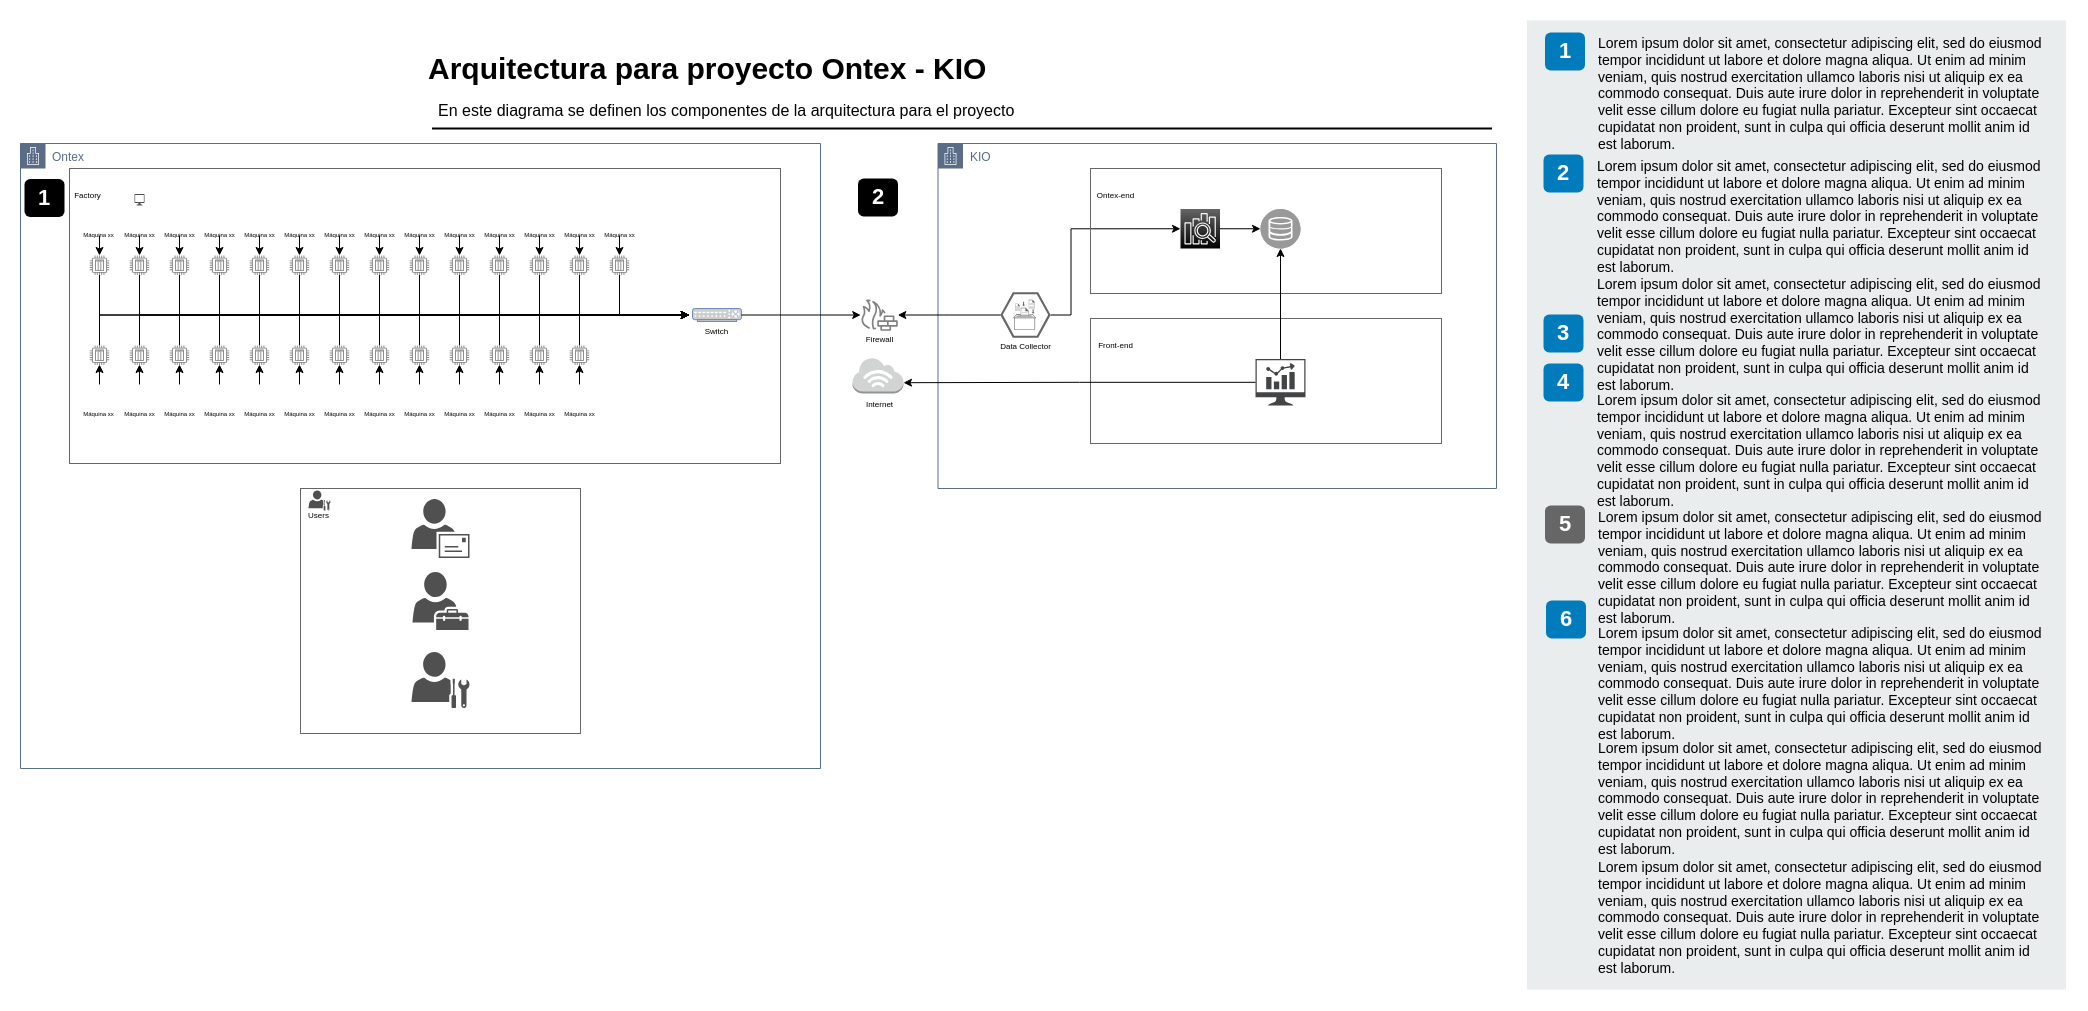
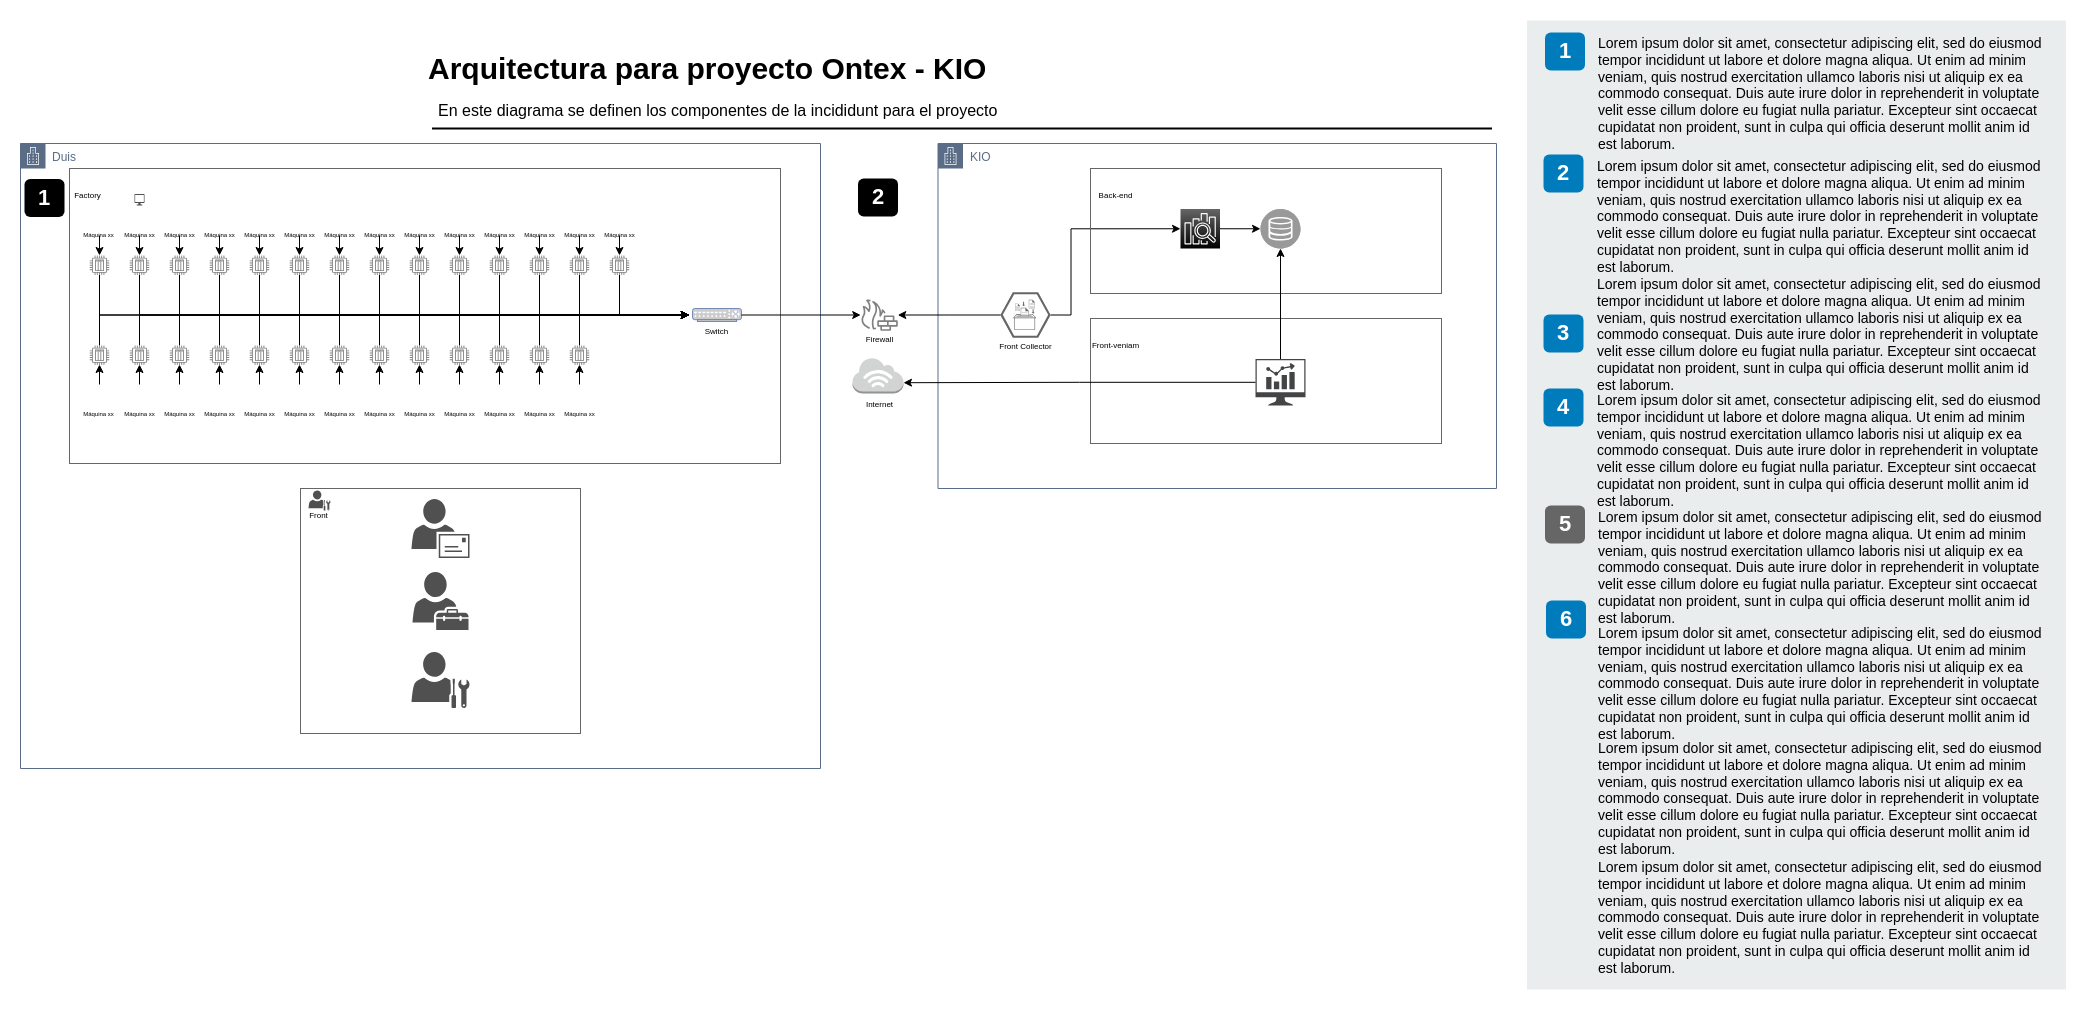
(755, 111) -> (742, 111)
(69, 158) -> (64, 158)
(1116, 195) -> (1116, 195)
(1116, 345) -> (1116, 345)
(1026, 346) -> (1026, 346)
(1564, 383) -> (1564, 408)
(319, 515) -> (319, 515)
